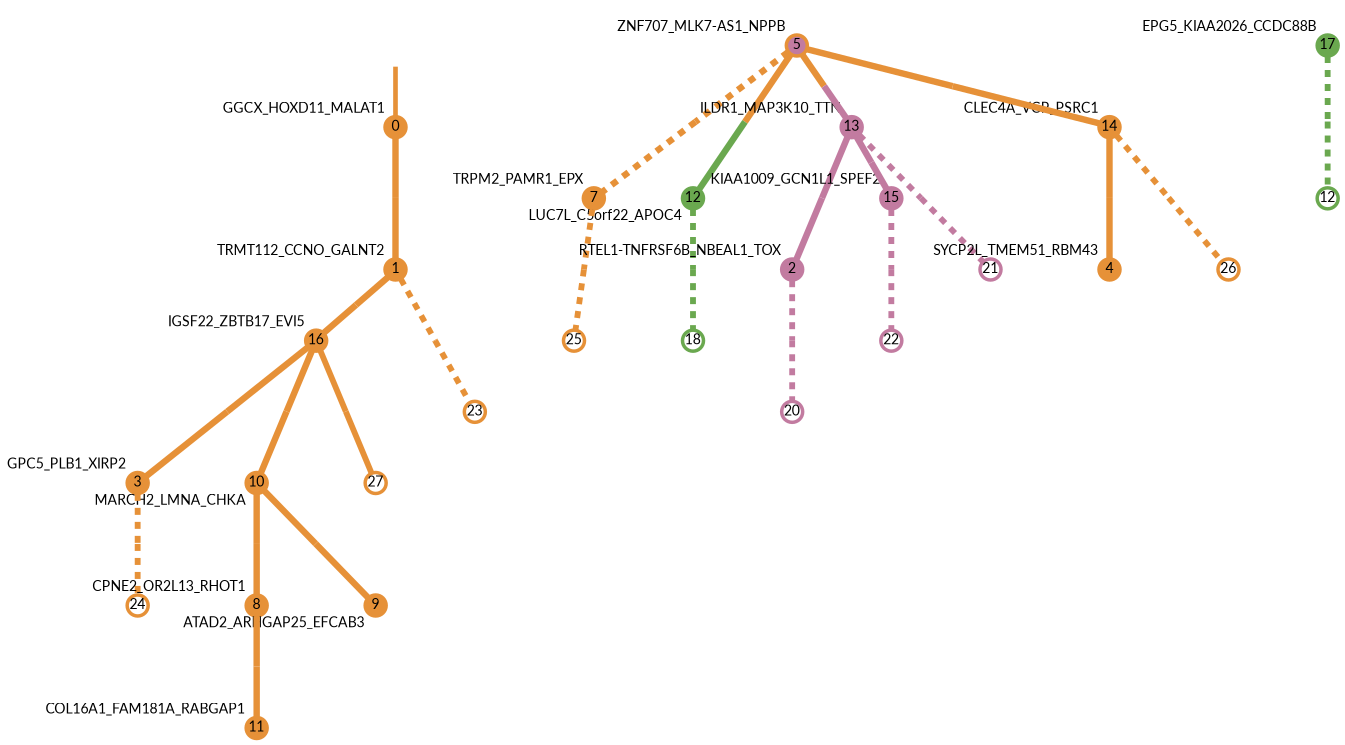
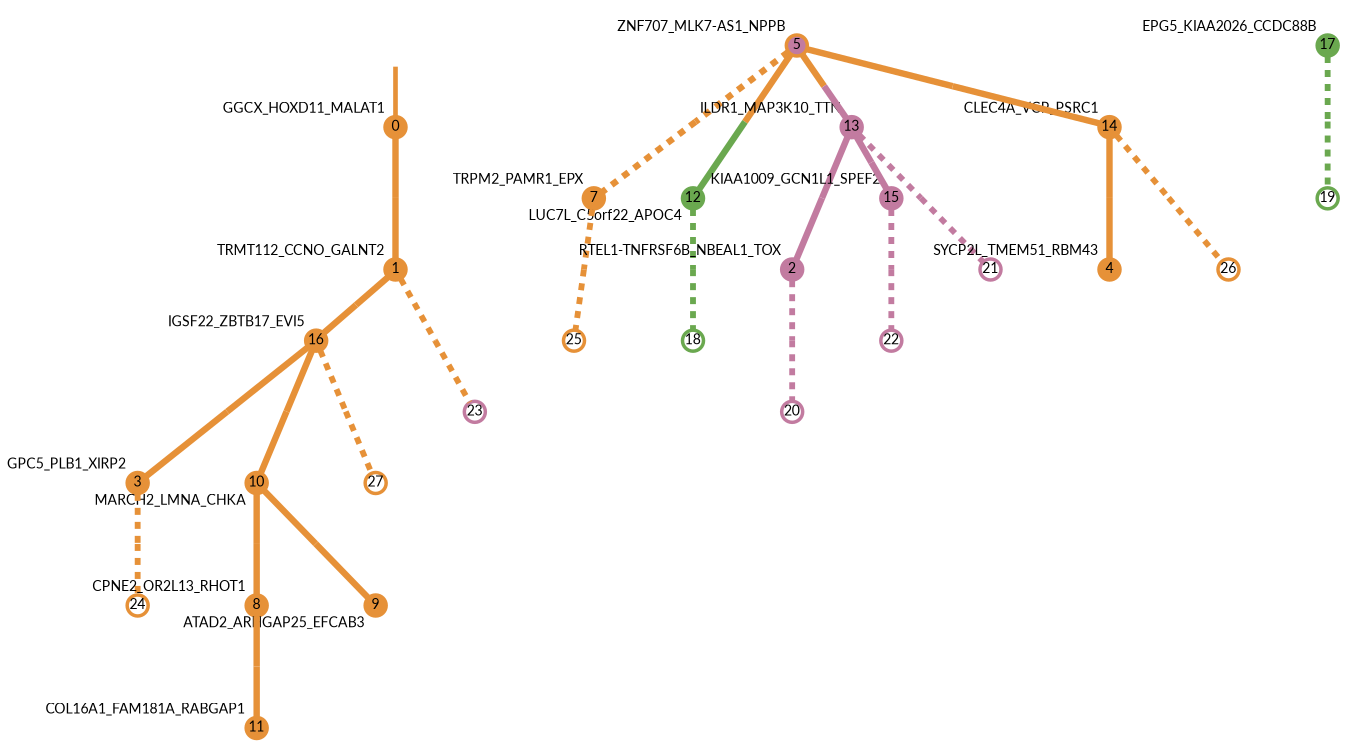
(1328, 198) -> (1328, 198)
(346, 412) -> (346, 412)
(475, 412) -> (475, 412)
